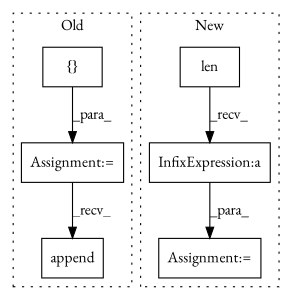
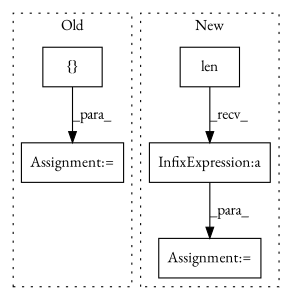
(73, 258) -> none
